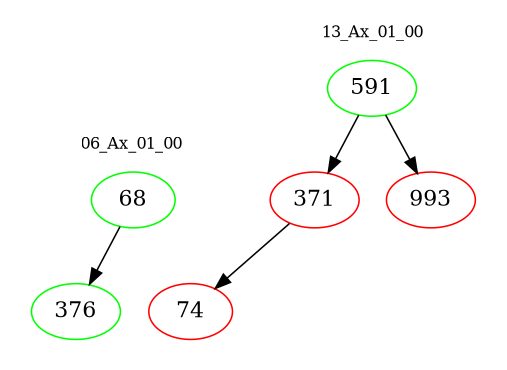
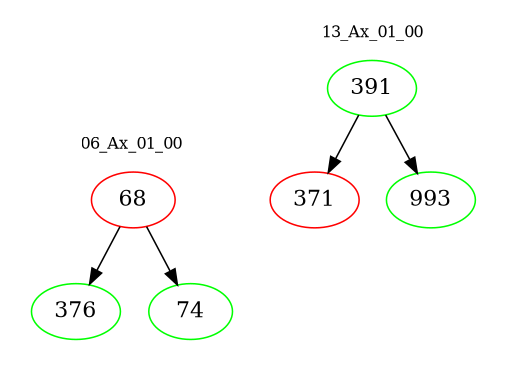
(372, 88) -> (372, 88)
(133, 200) -> (133, 200)
(431, 200) -> (431, 200)
(258, 251) -> (158, 249)
(191, 312) -> (191, 312)
